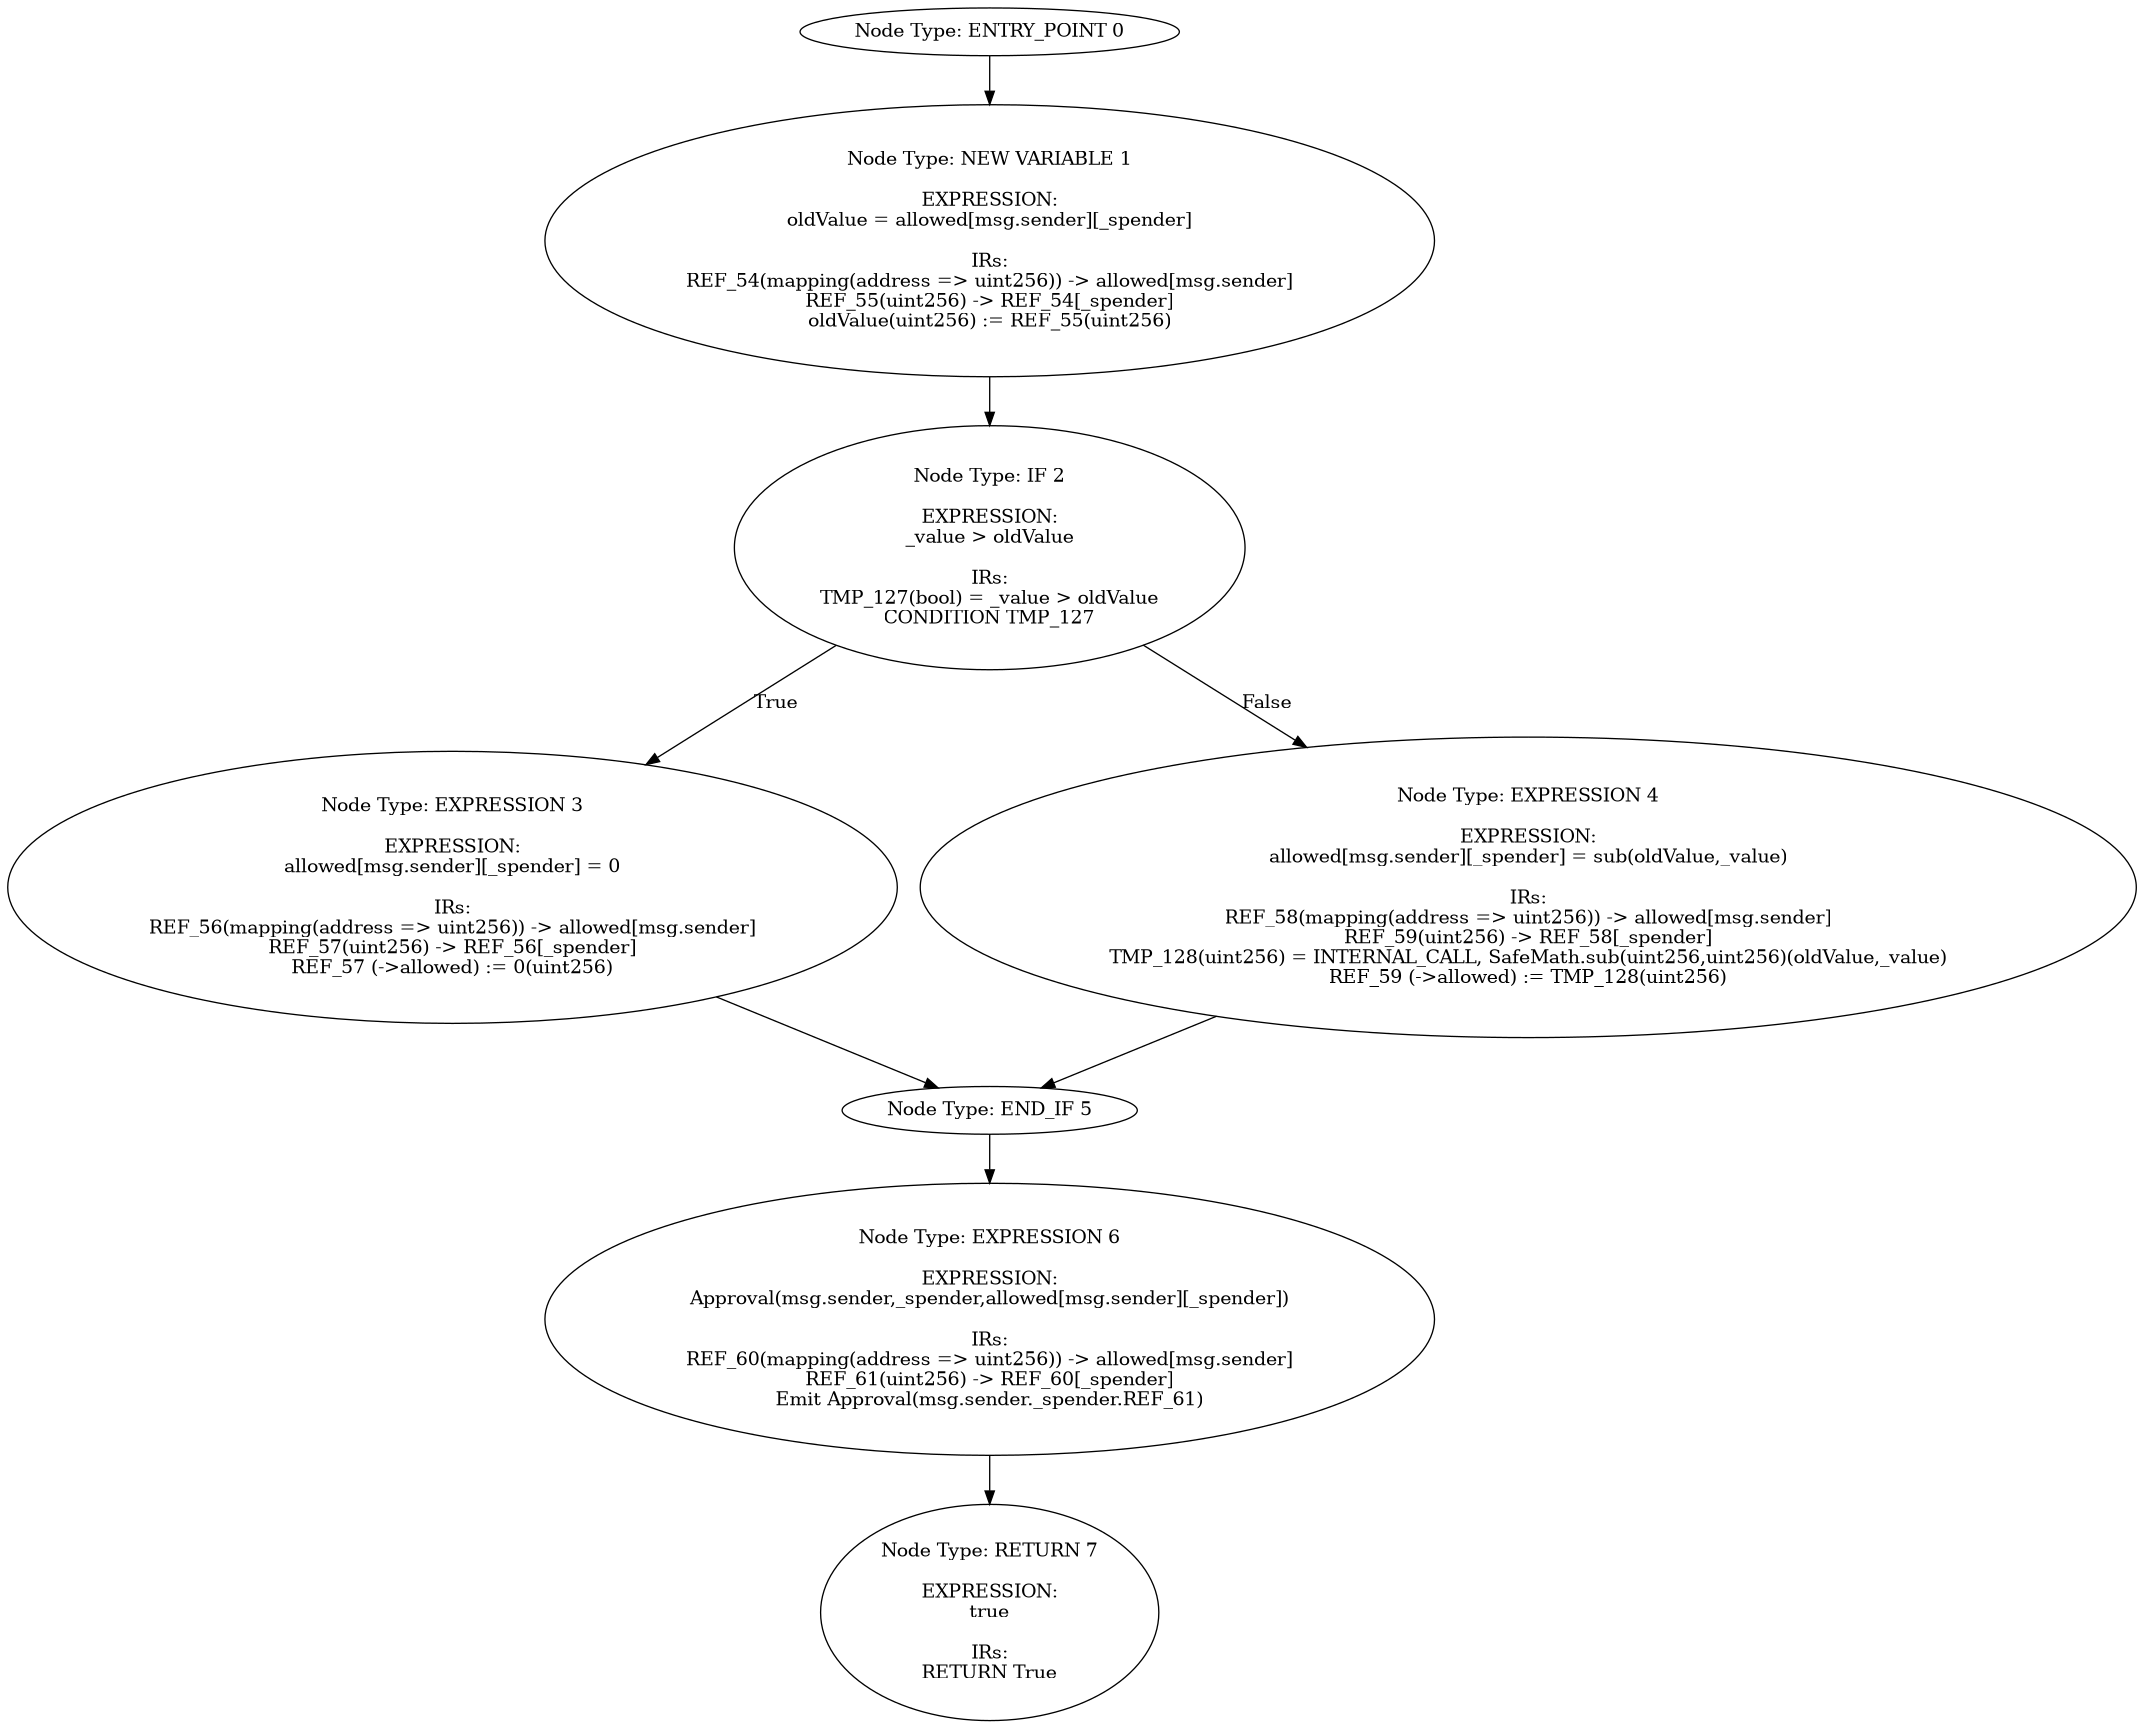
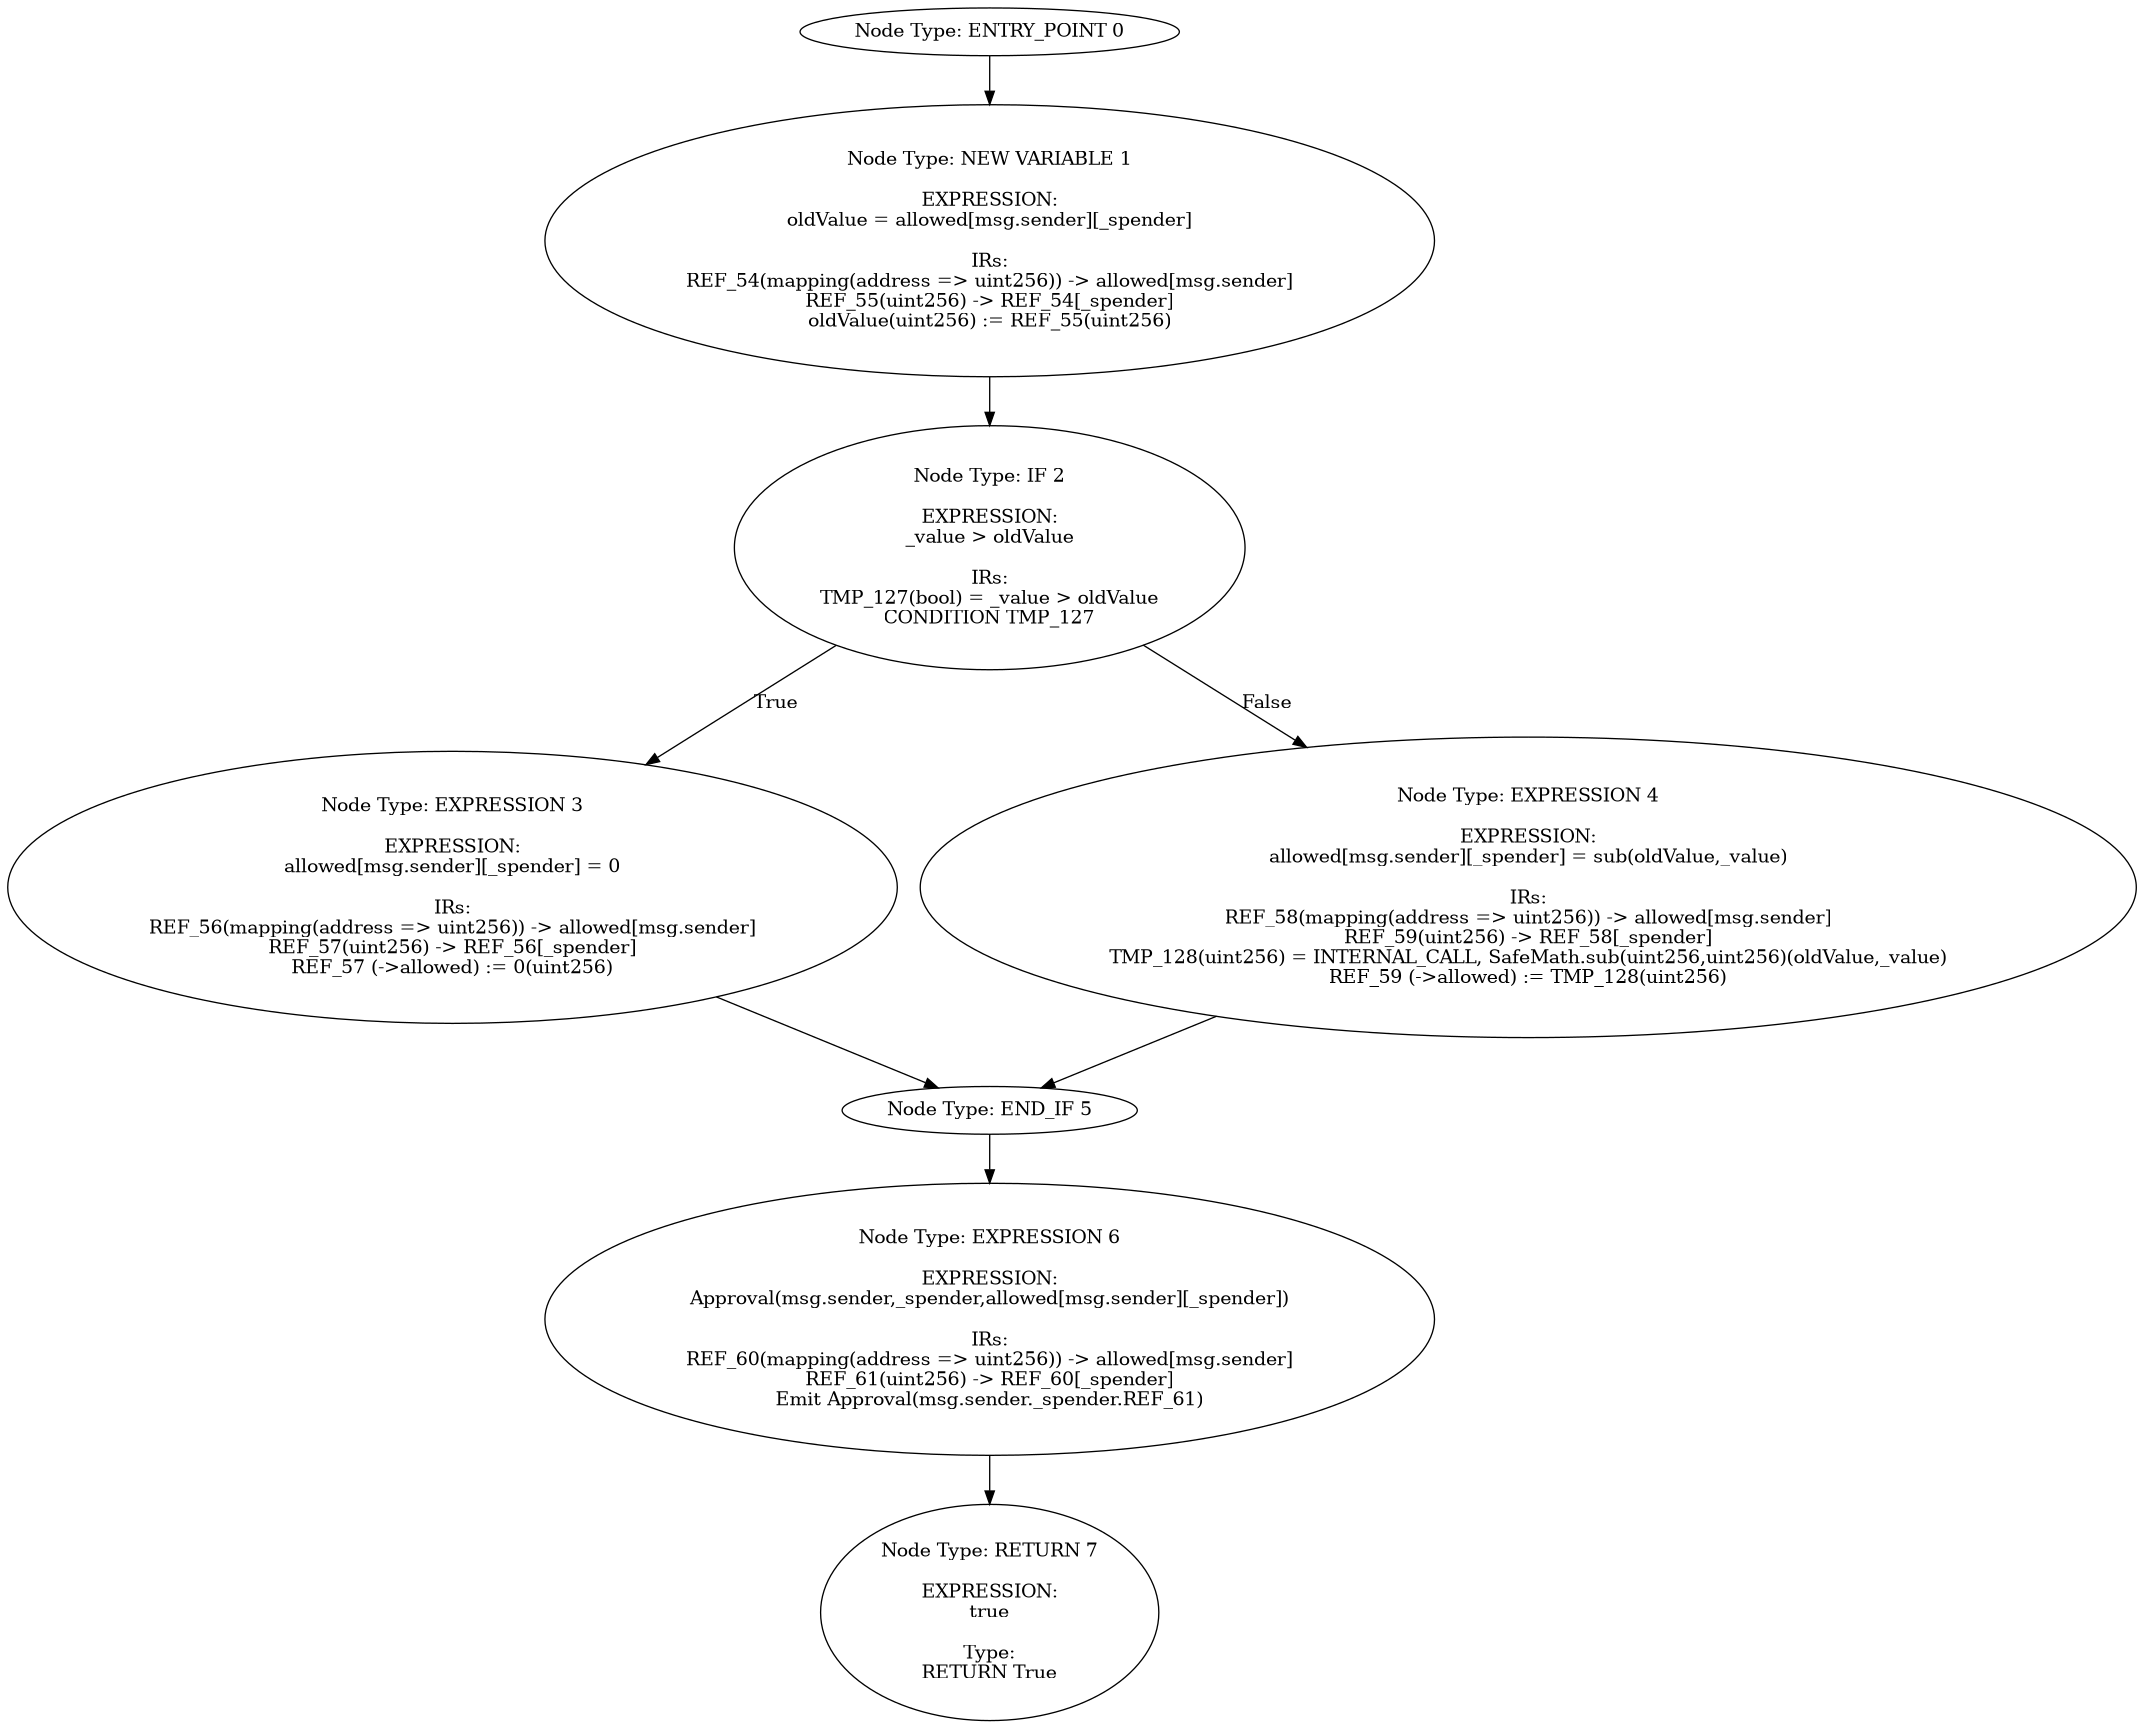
(990, 1612) -> (990, 1612)
